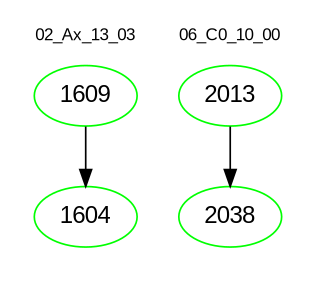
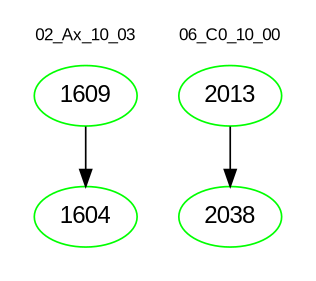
(86, 36) -> (86, 36)
